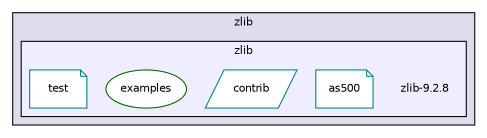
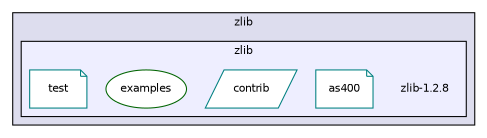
(344, 89) -> (344, 89)
(425, 89) -> (425, 89)
